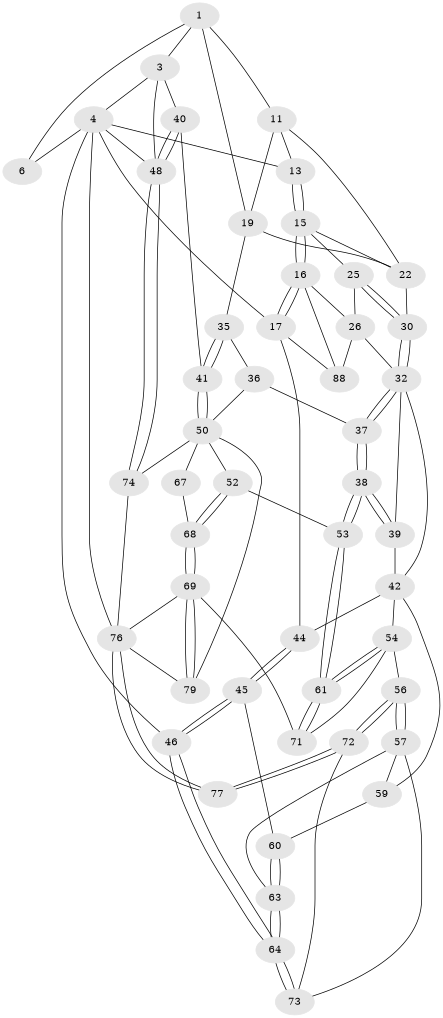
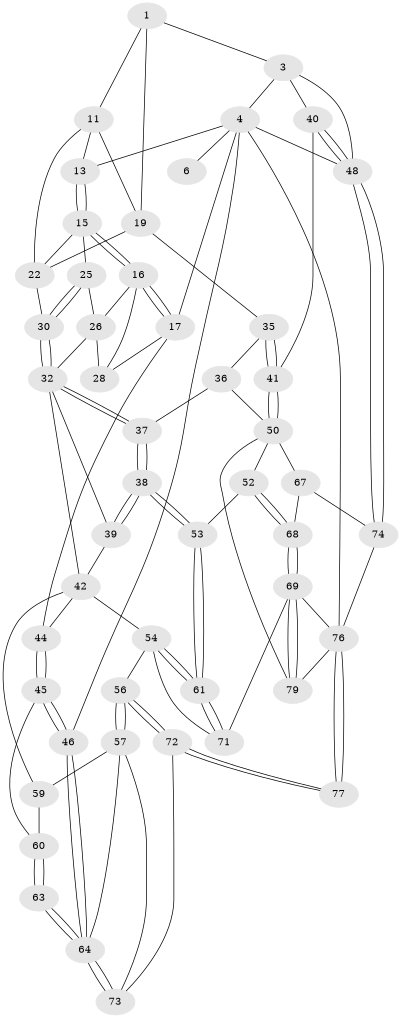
(97, 80) -> none
(340, 379) -> (100, 379)
(166, 457) -> (335, 506)
(290, 804) -> (110, 847)
